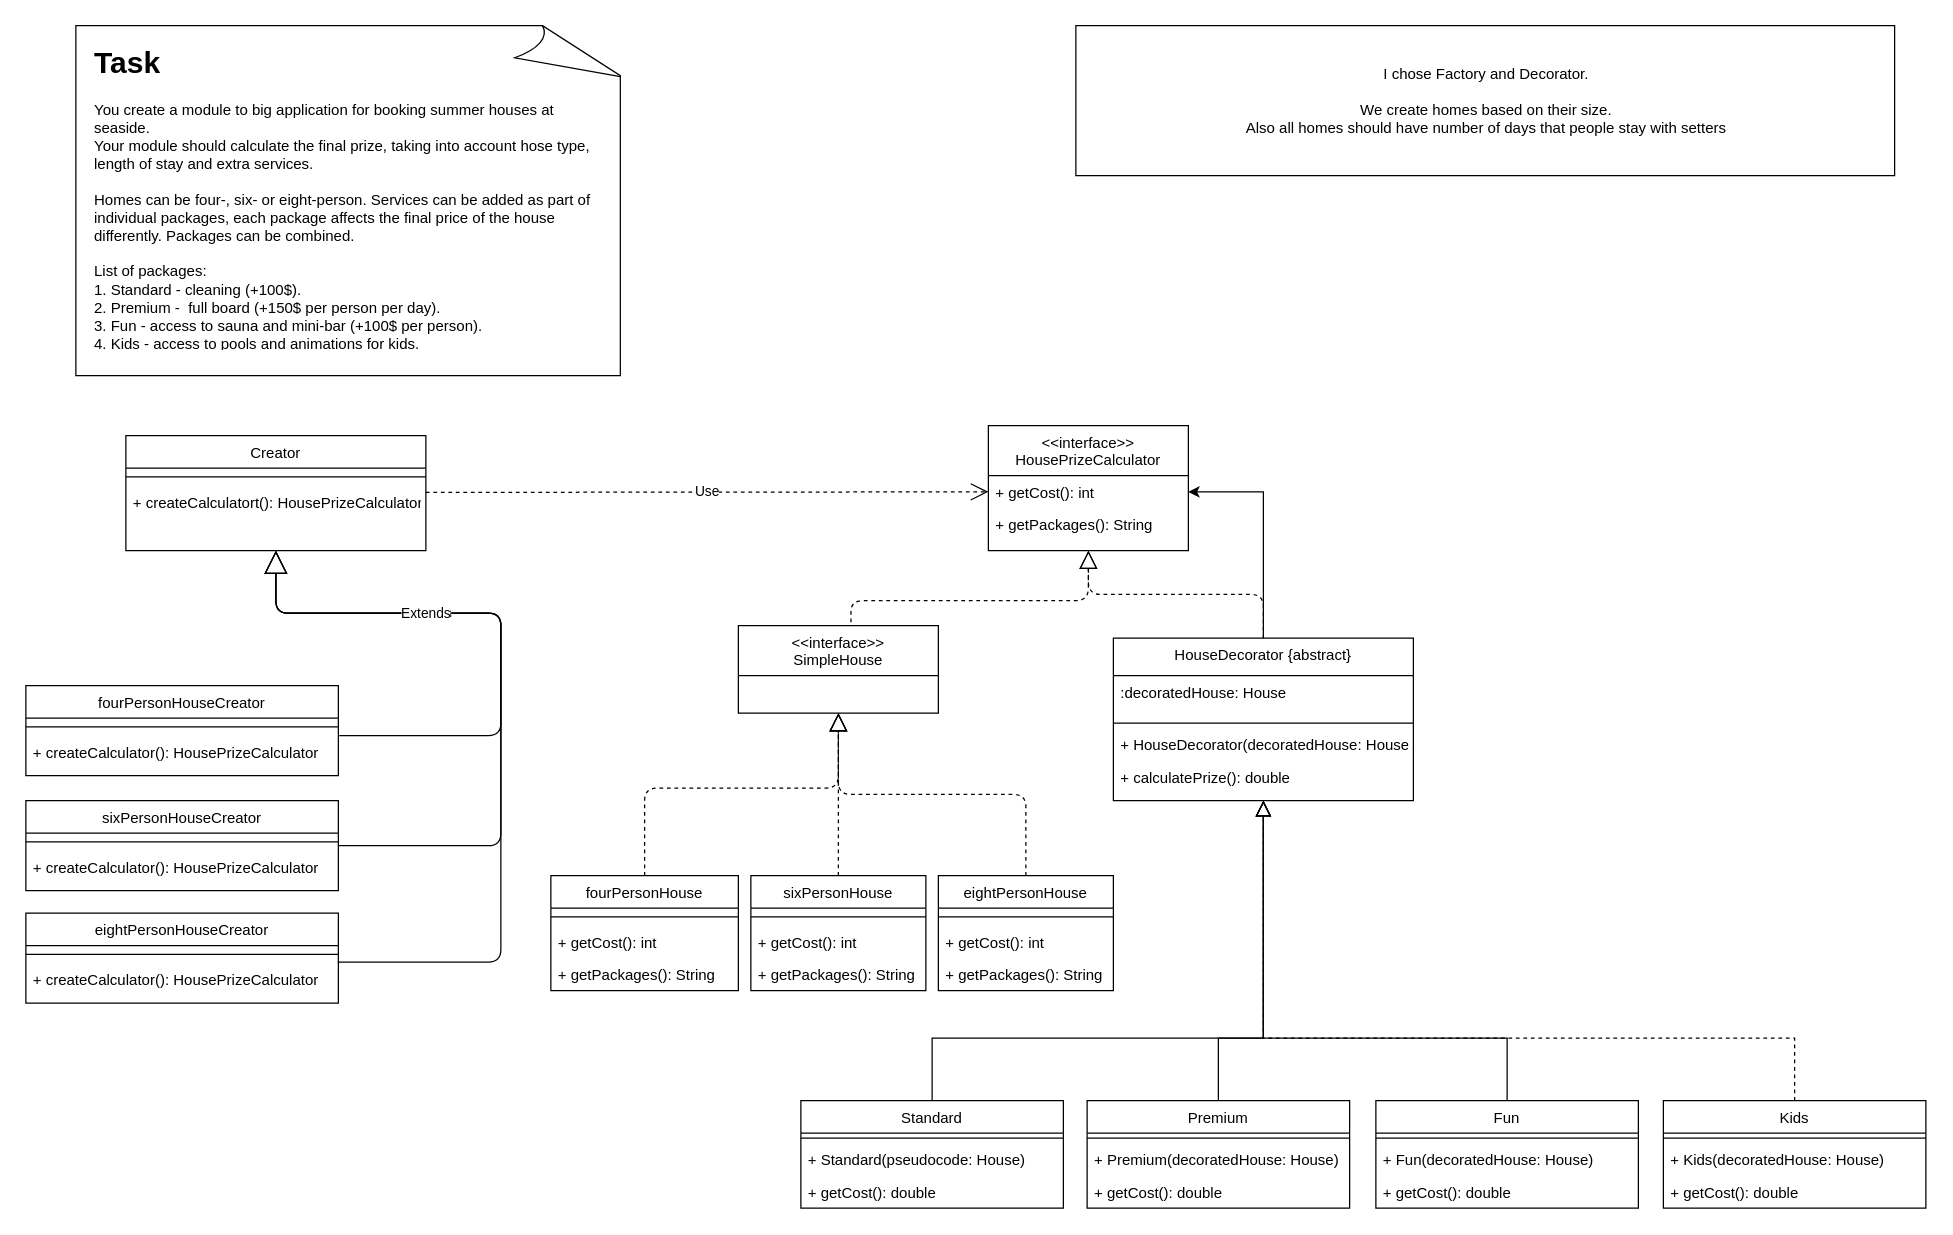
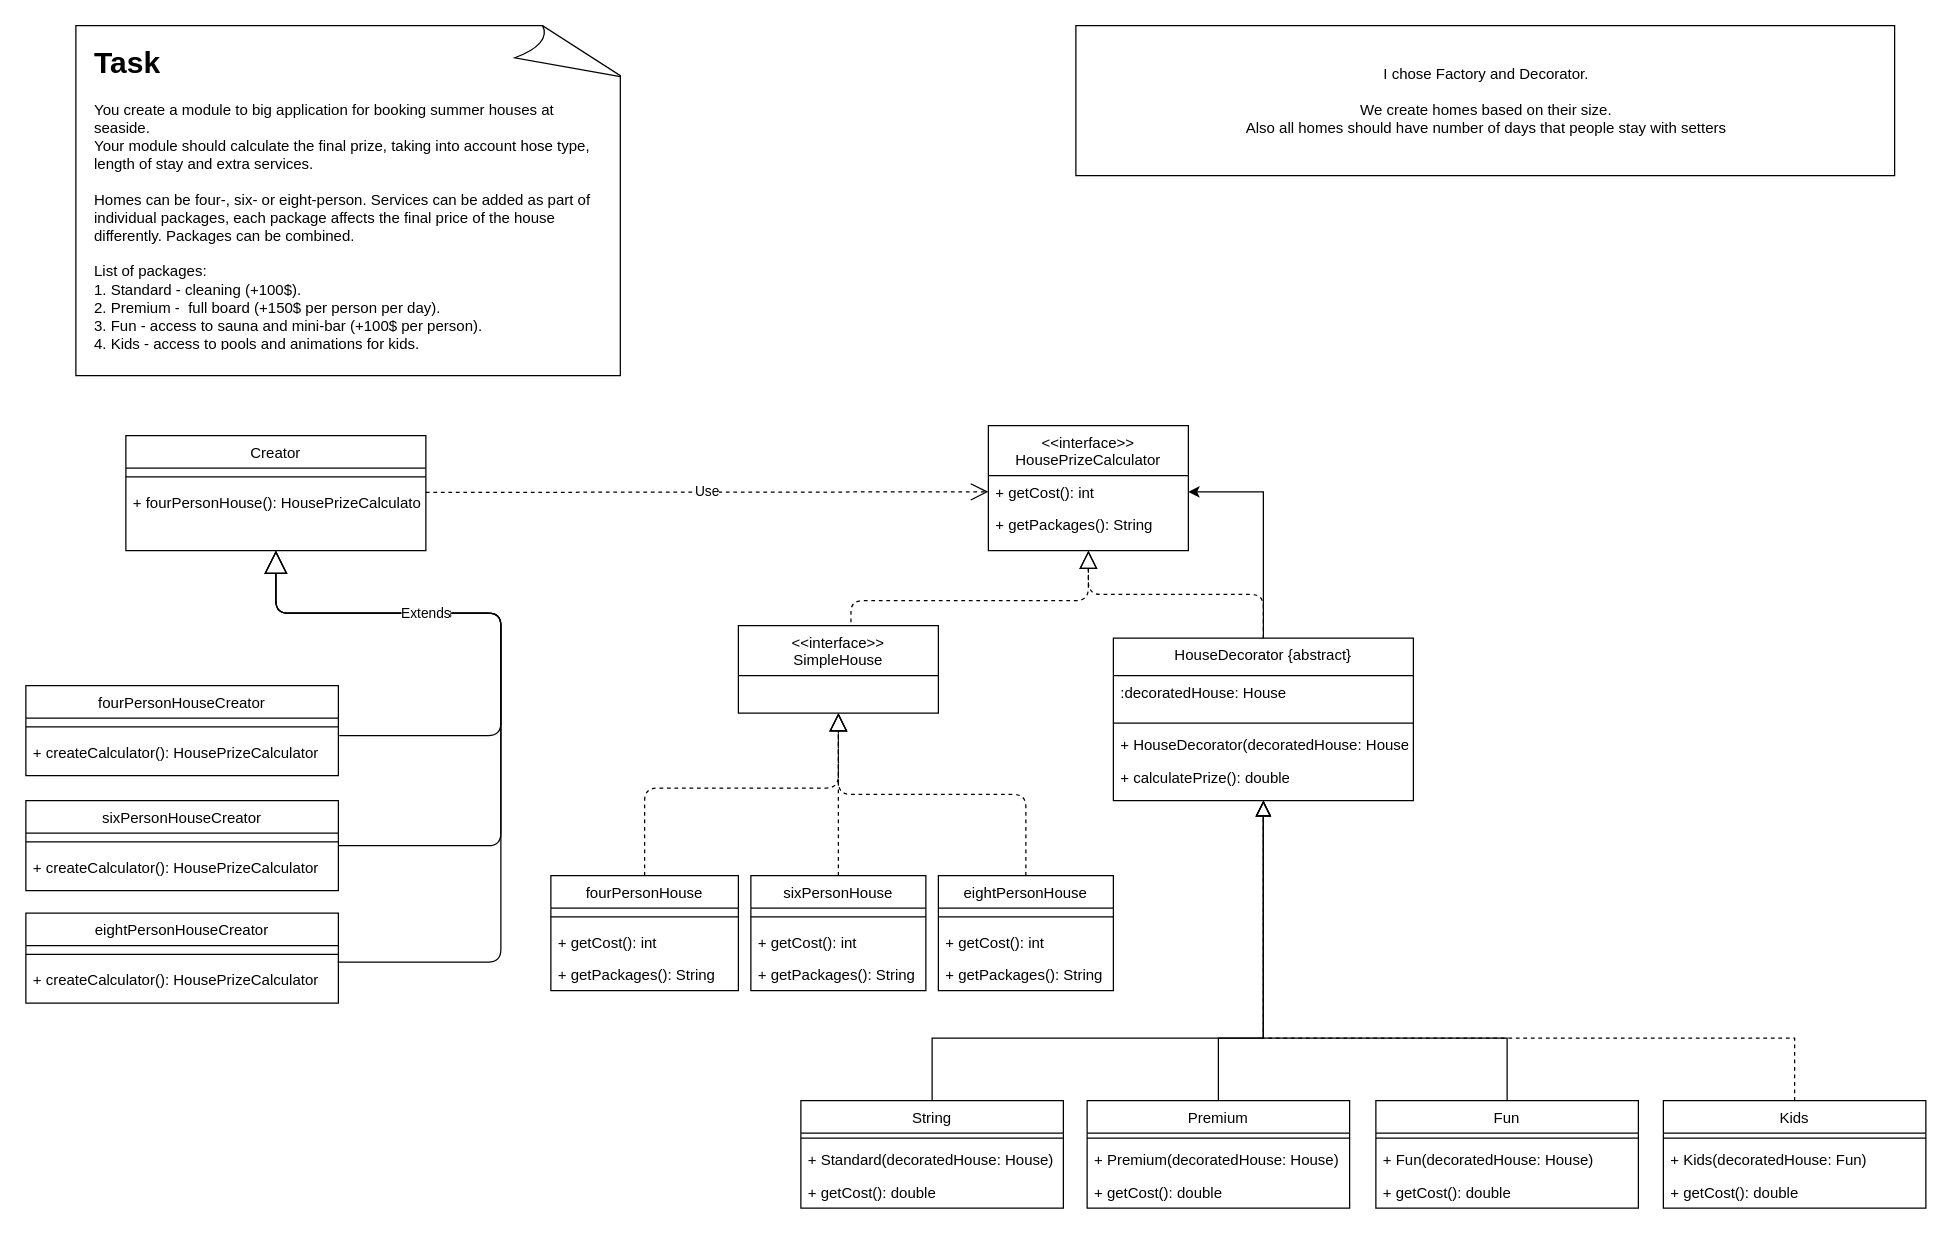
(298, 503) -> (293, 503)
(931, 1118) -> (931, 1118)
(923, 1160) -> (940, 1160)
(1784, 1160) -> (1776, 1160)
